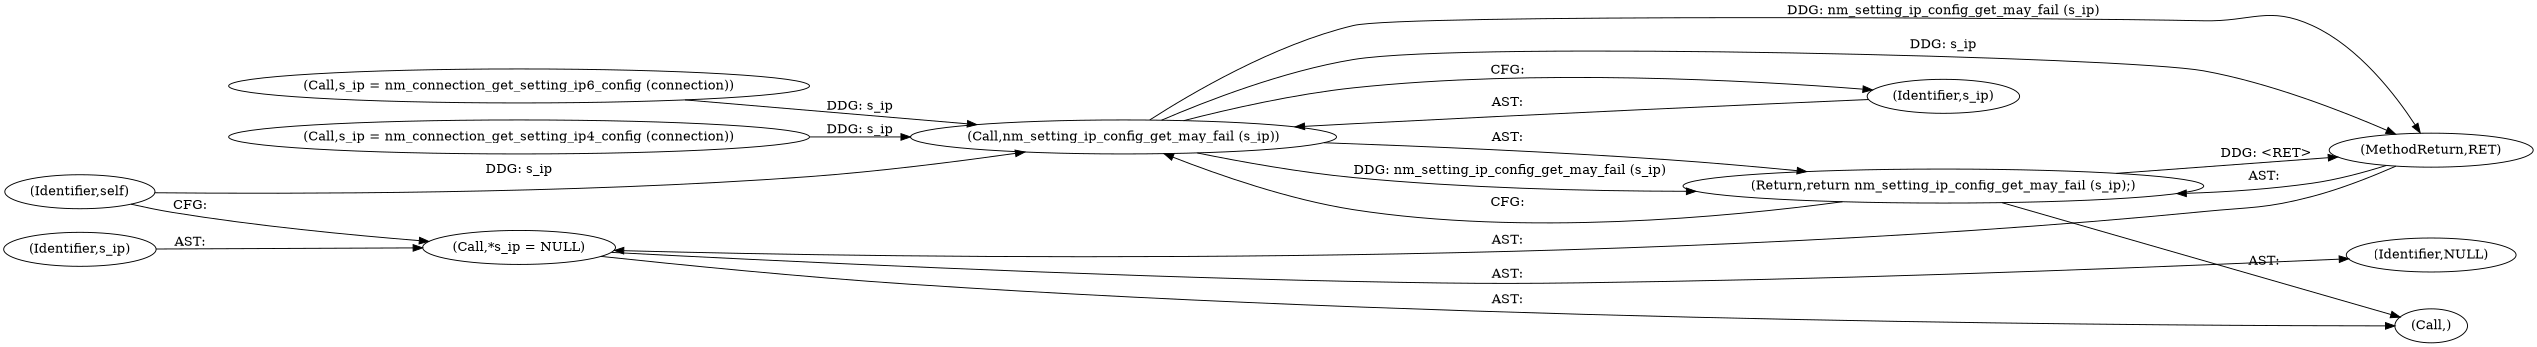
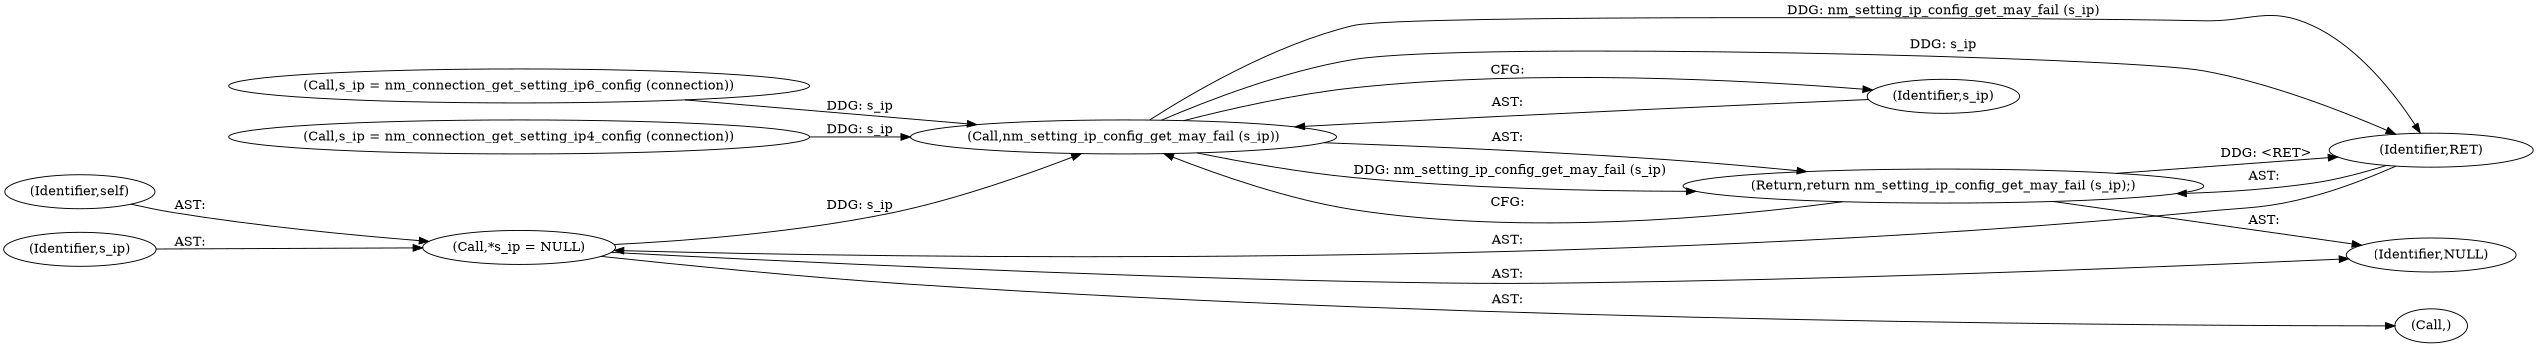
(2431, 150) -> (2431, 150)
(586, 188) -> (847, 221)
(192, 205) -> (192, 205)
(2196, 259) -> (2203, 223)
